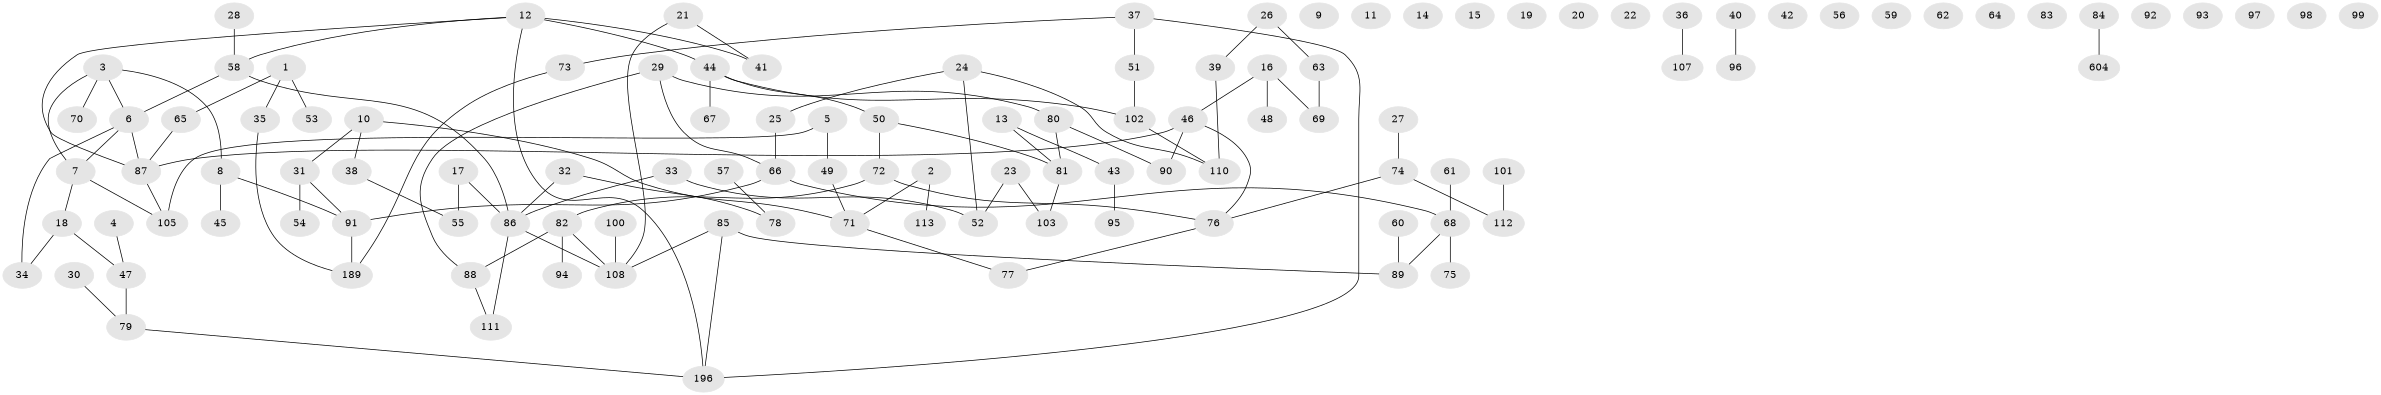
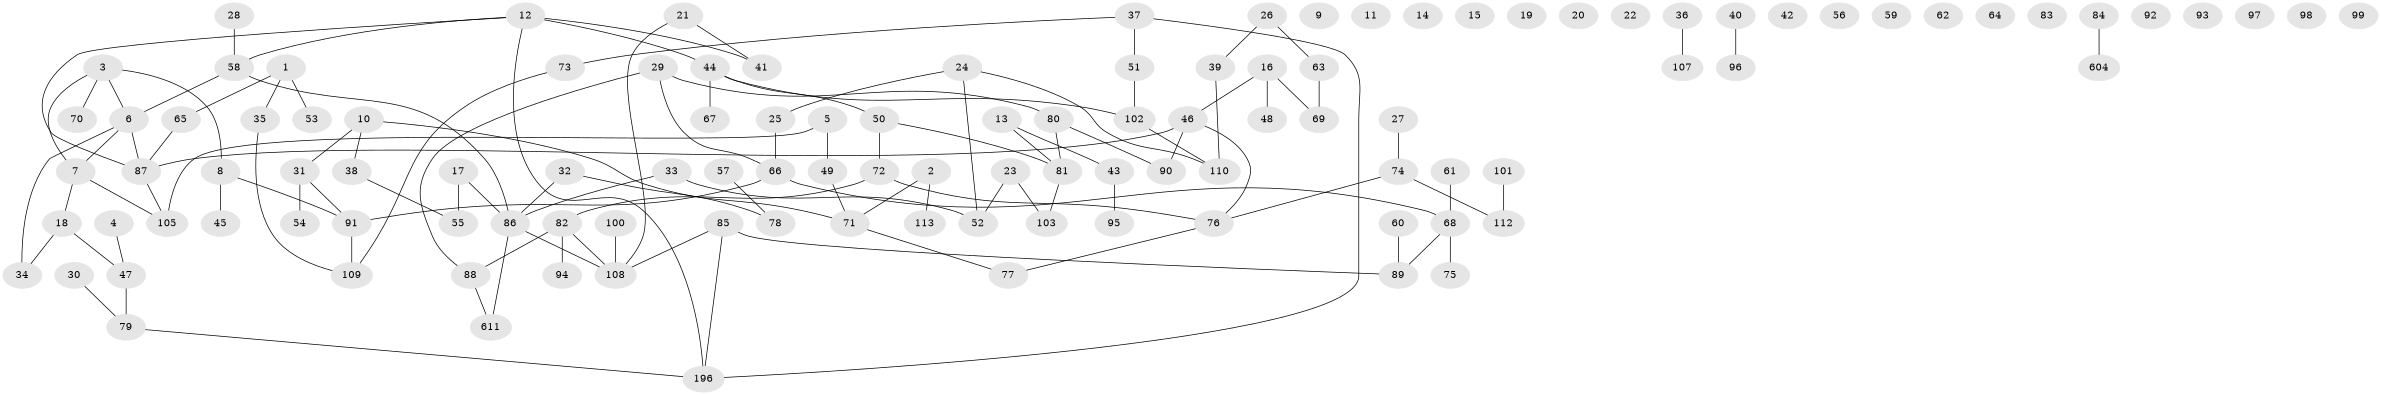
(352, 275) -> (352, 275)
(491, 327) -> (491, 327)
